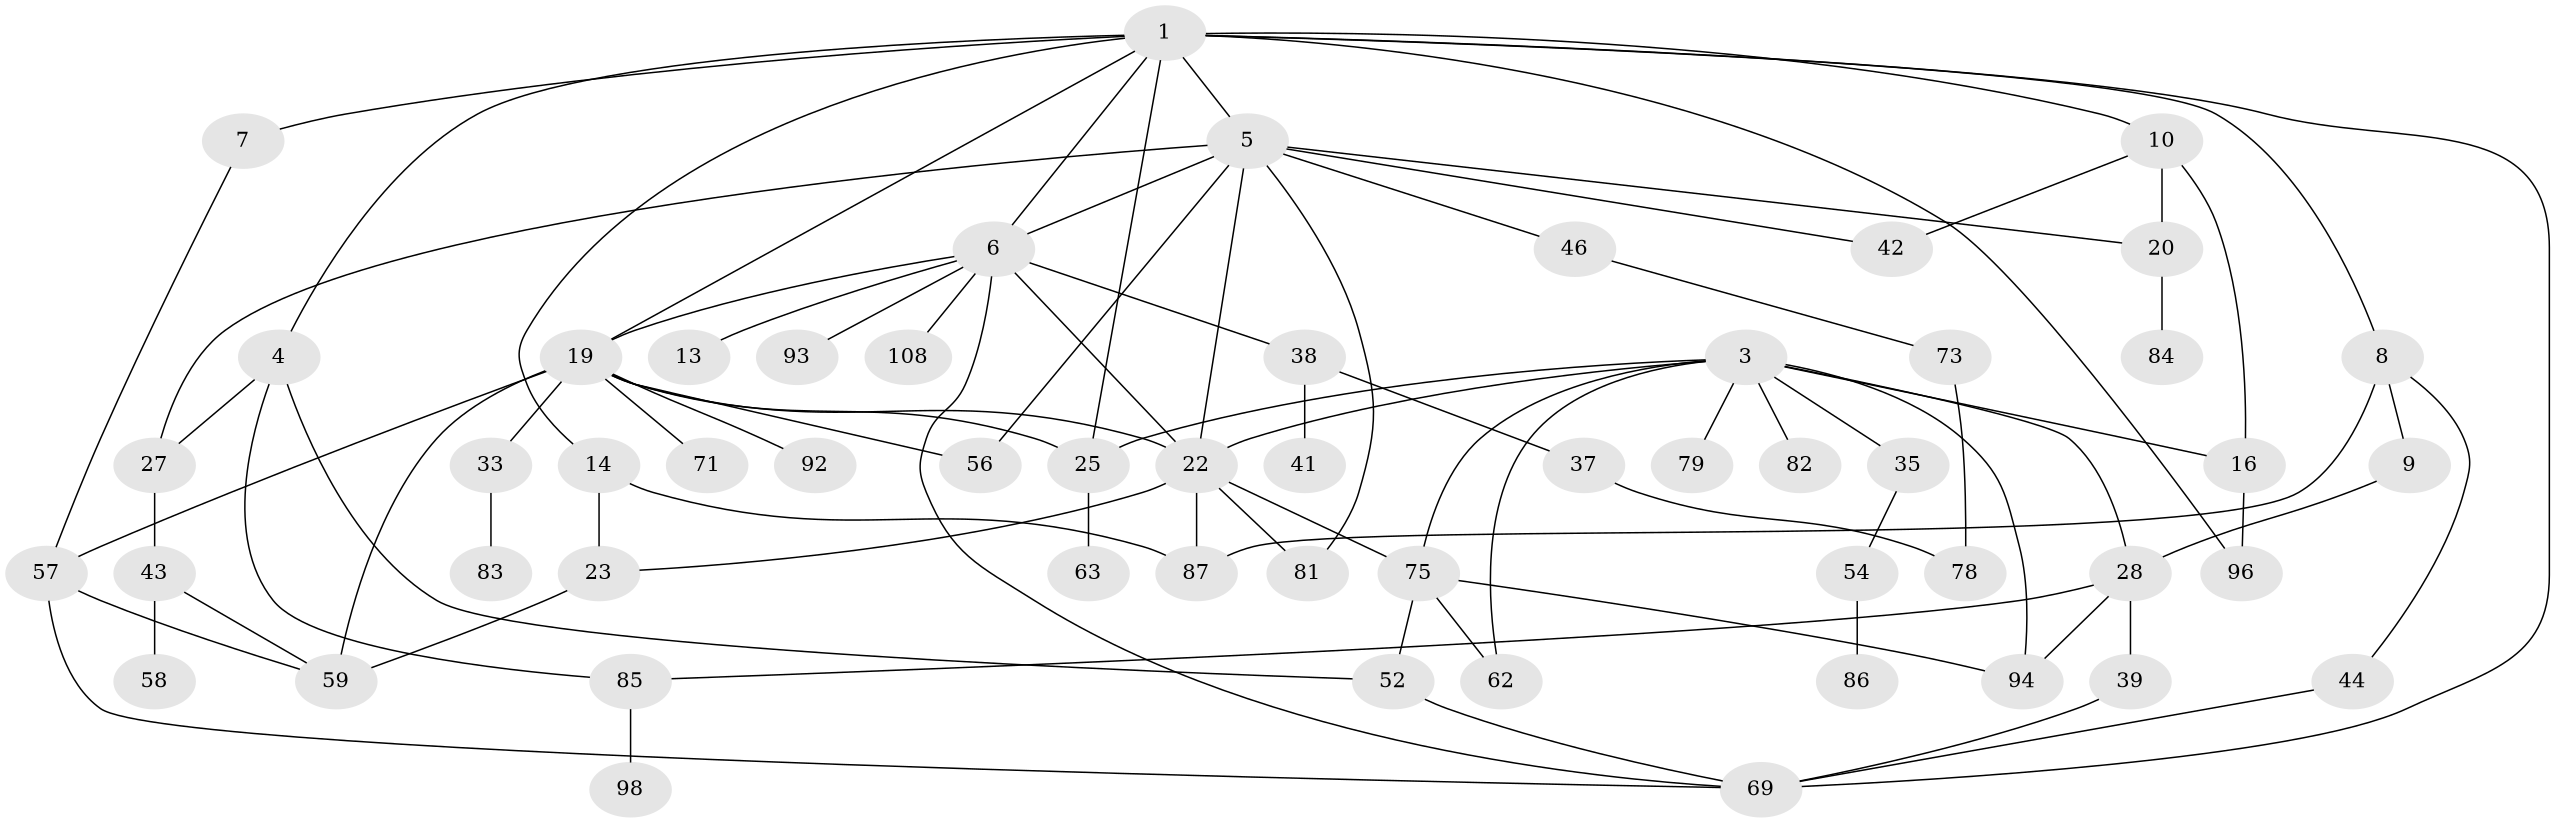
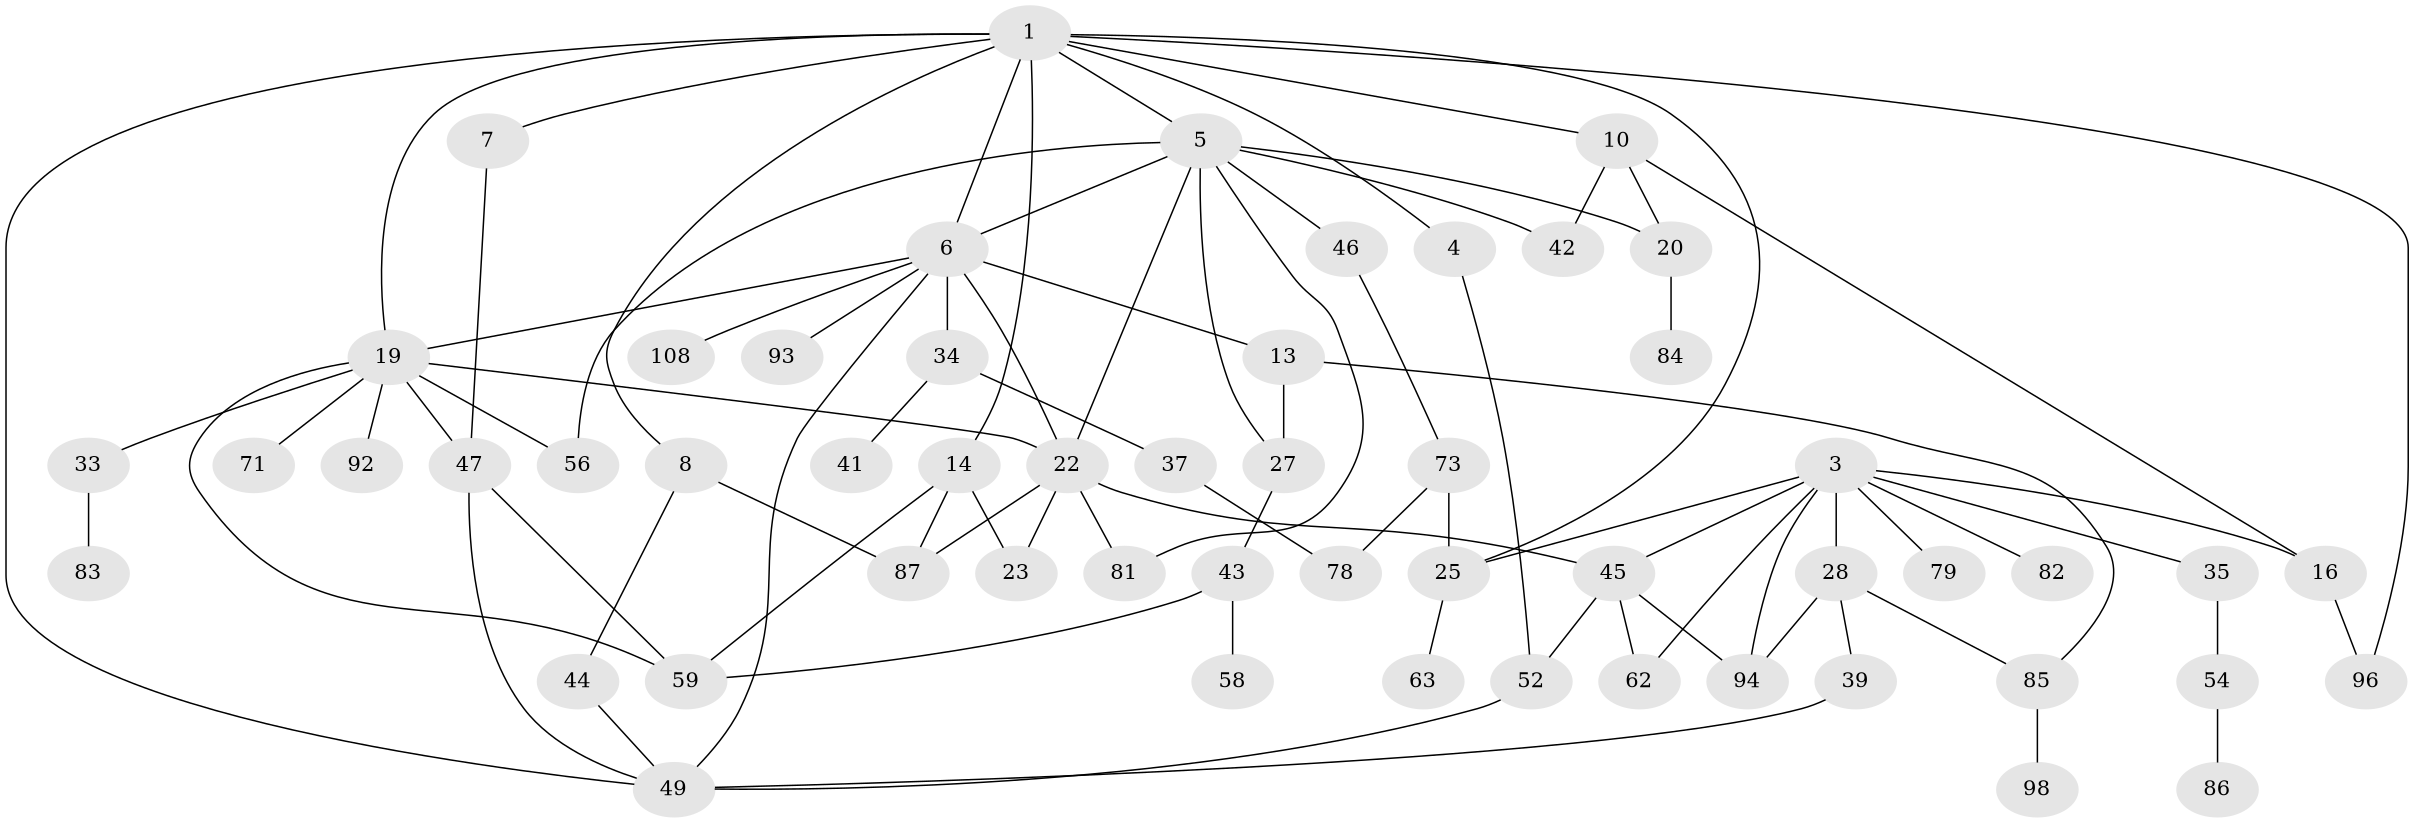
(1305, 357) -> (947, 357)
(1464, 390) -> none
(835, 411) -> (1449, 520)
(217, 412) -> (1284, 412)
(2410, 465) -> none
(47, 574) -> (470, 465)
(1419, 574) -> (1614, 574)
(317, 628) -> (1797, 419)
(470, 631) -> (821, 572)
(1761, 790) -> (674, 790)
